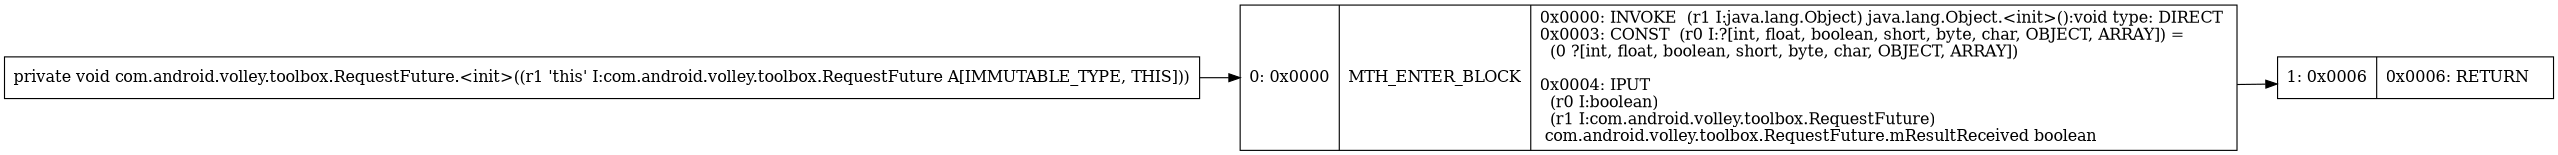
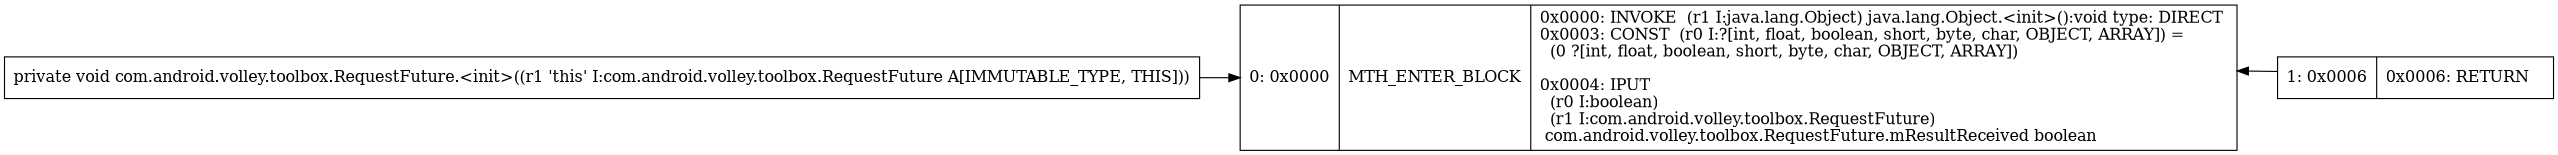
(2251, 84) -> (2263, 71)
